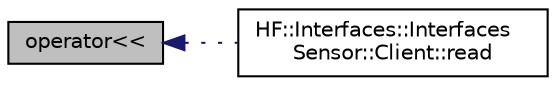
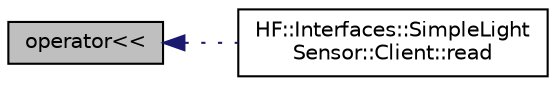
(393, 43) -> (393, 43)
